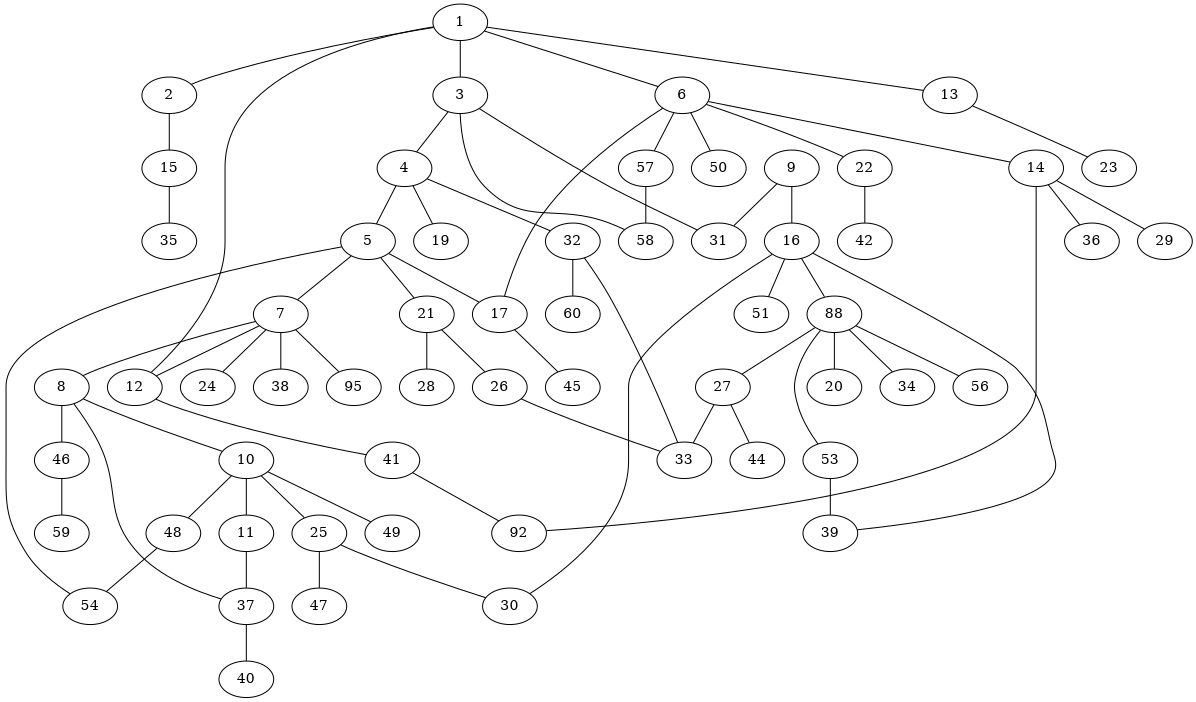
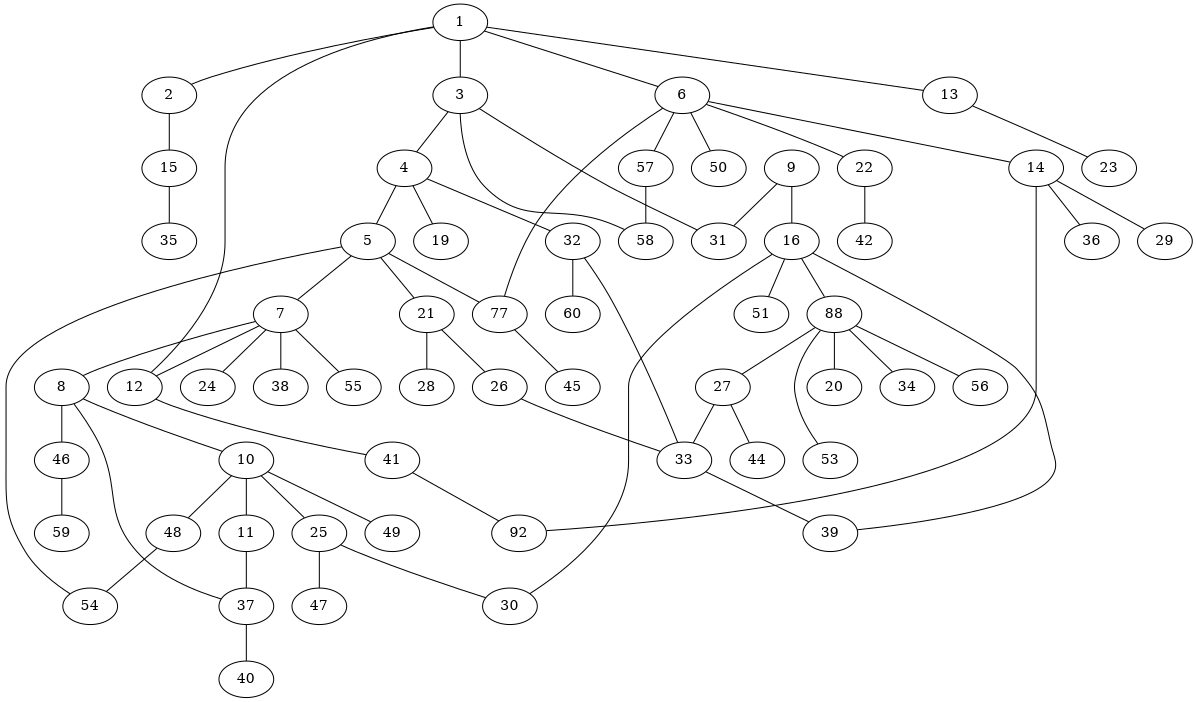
(500, 314) -> (500, 314)
(354, 387) -> (354, 387)
(830, 502) -> (757, 497)
